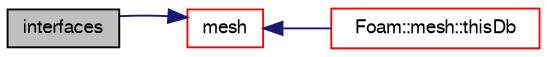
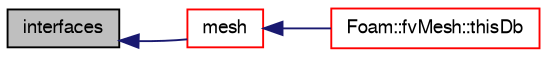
(144, 16) -> (163, 41)
(435, 28) -> (435, 28)
